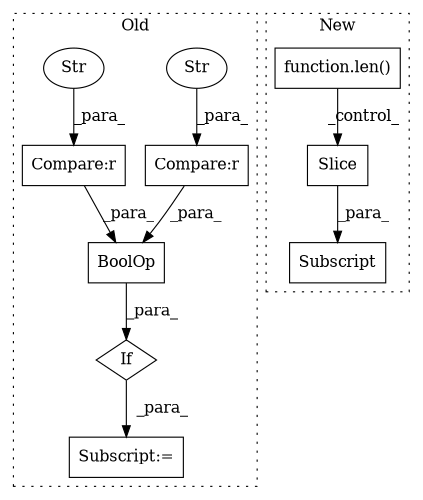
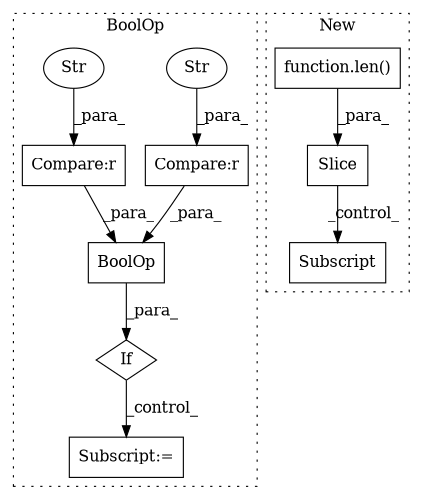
(135, 26) -> (135, 26)
(363, 117) -> (363, 117)
(363, 214) -> (363, 214)
(162, 409) -> (162, 409)
